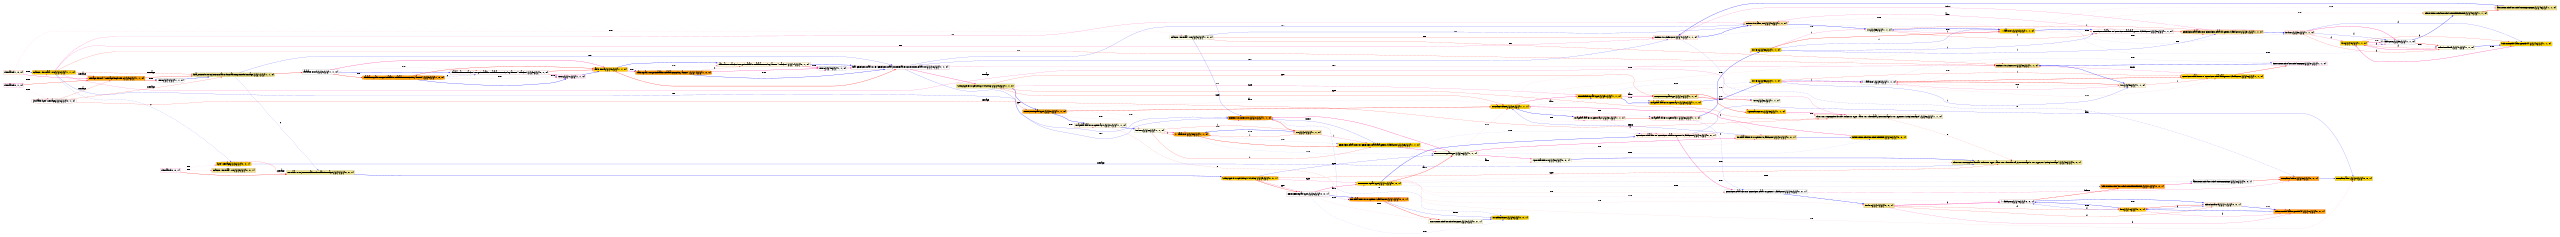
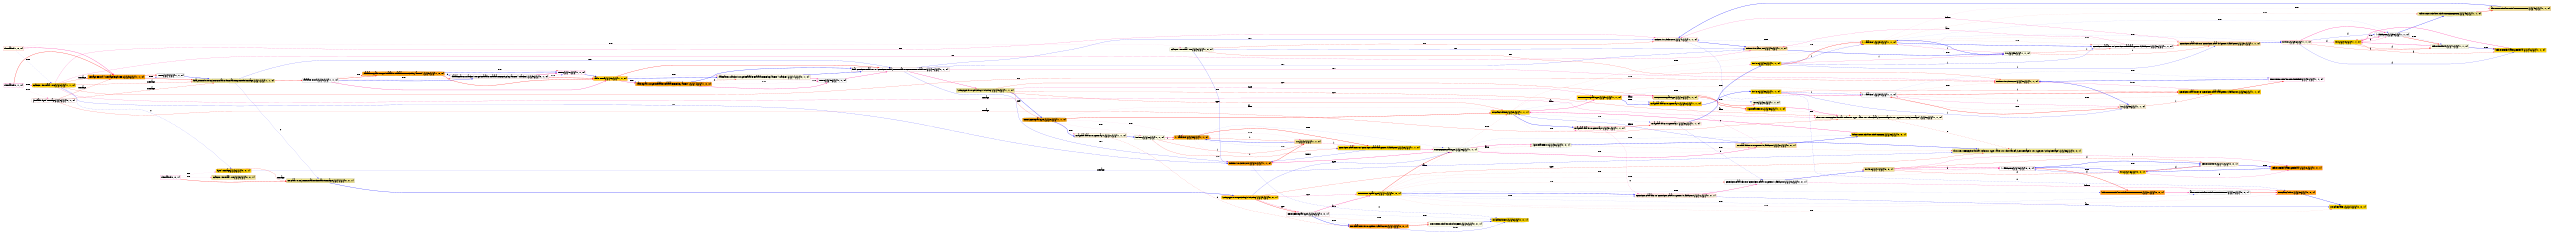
(1898, 19) -> (1824, 45)
